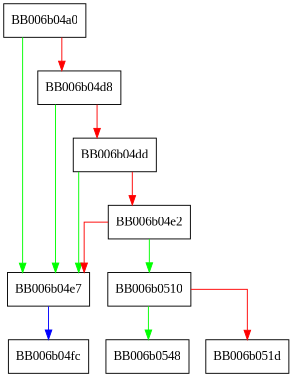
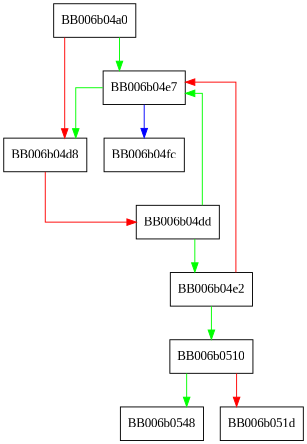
(56, 184) -> (76, 95)
(132, 184) -> (195, 251)
